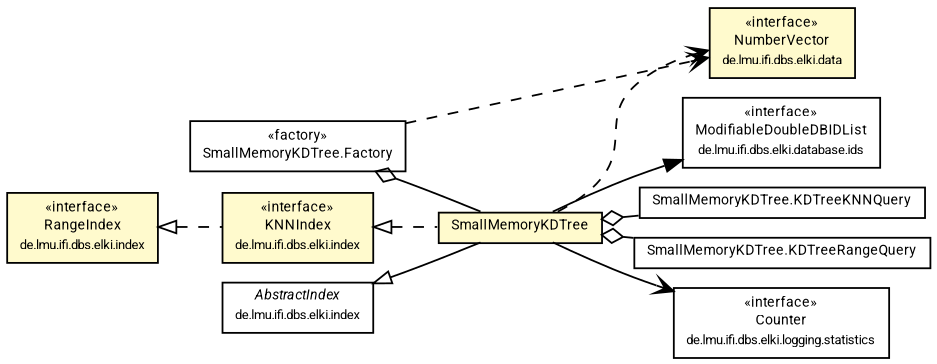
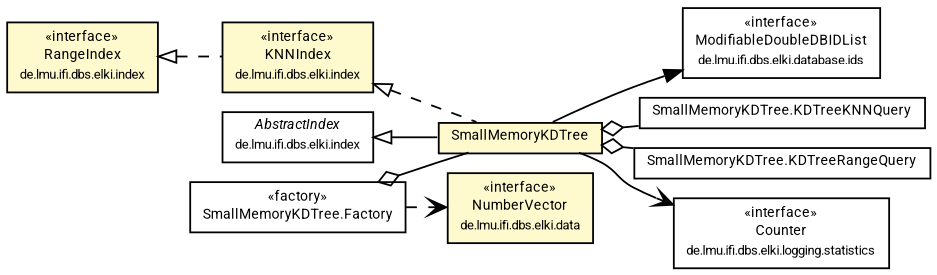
(616, 126) -> none
